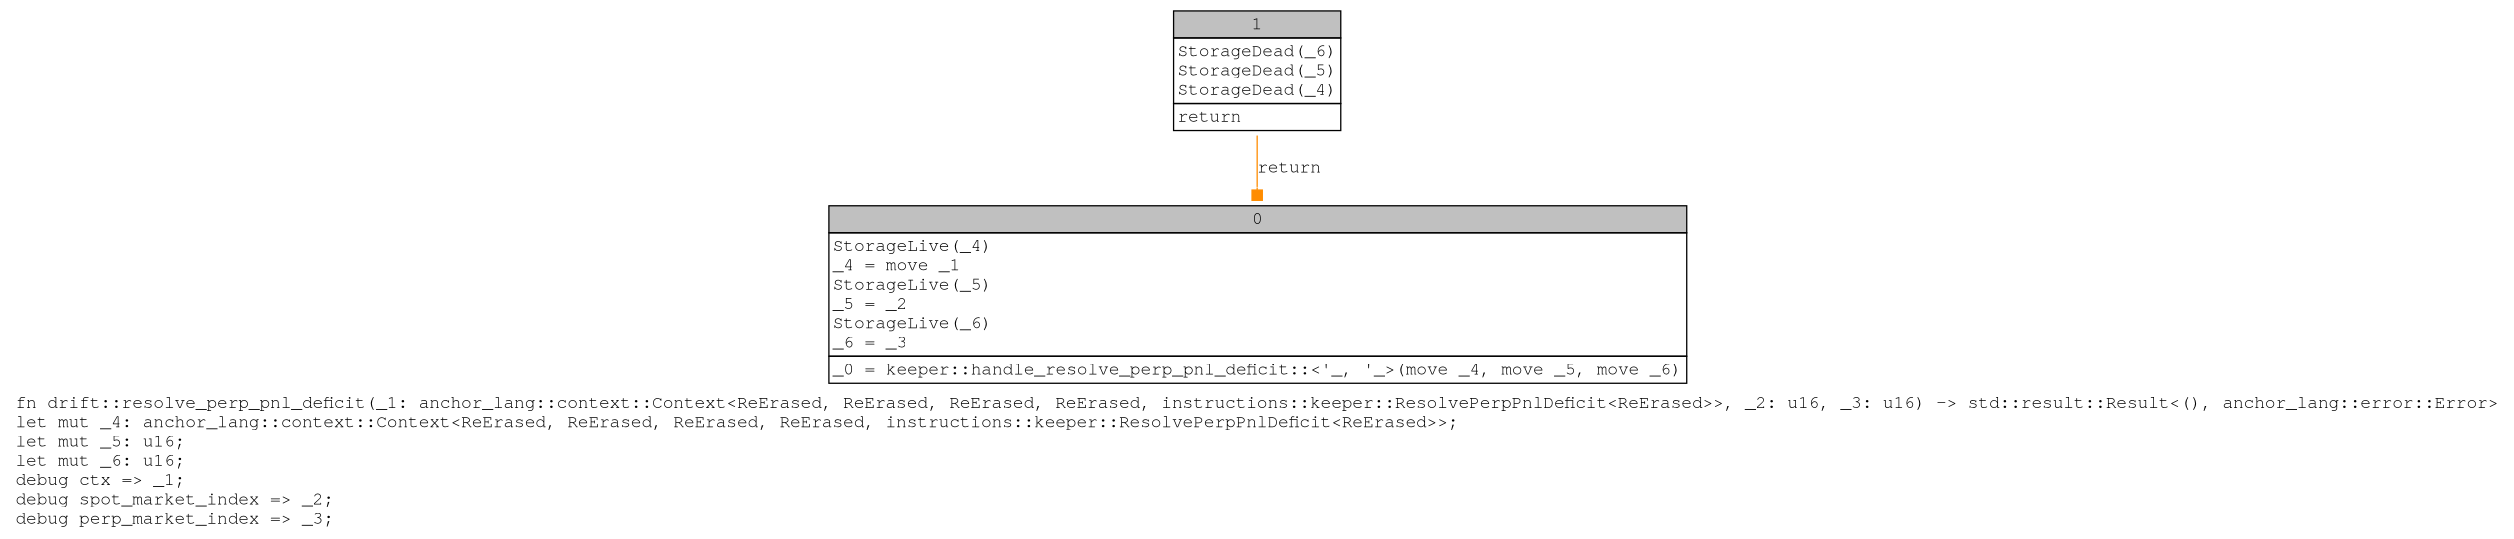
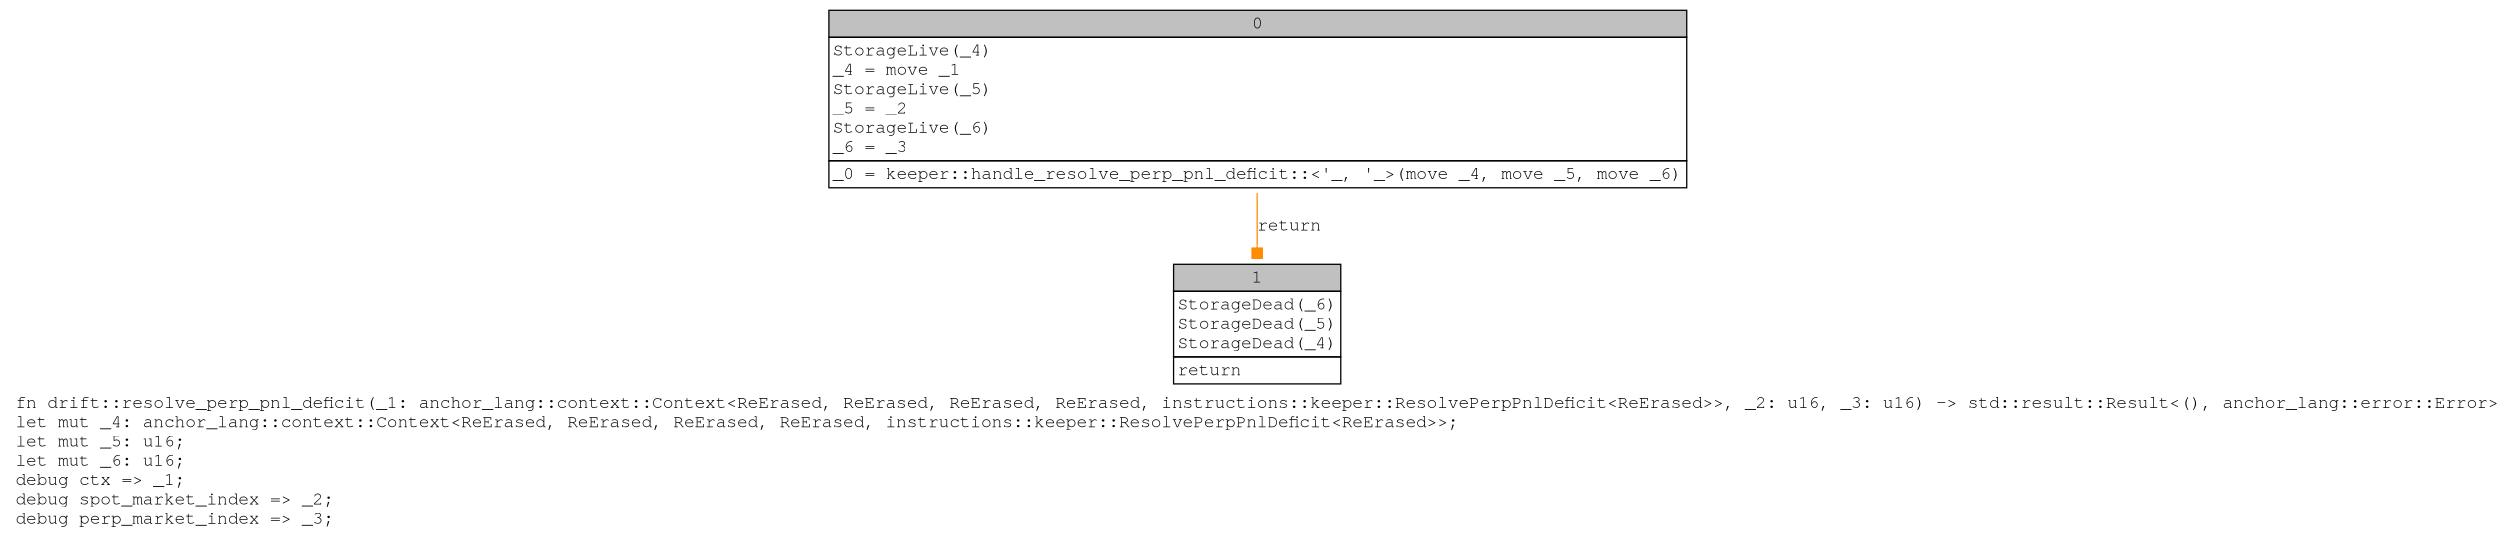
(1257, 161) -> (1257, 219)
